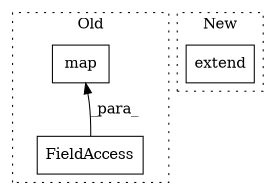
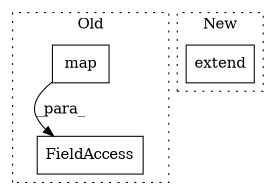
(90, 115) -> (35, 104)
